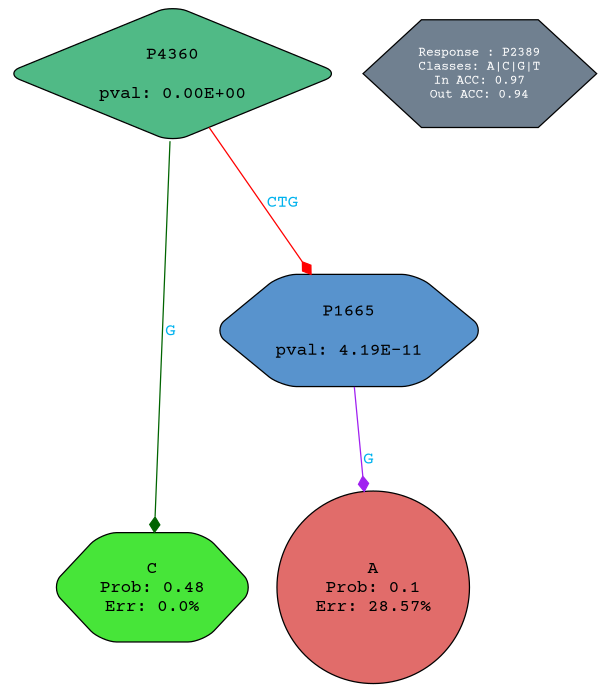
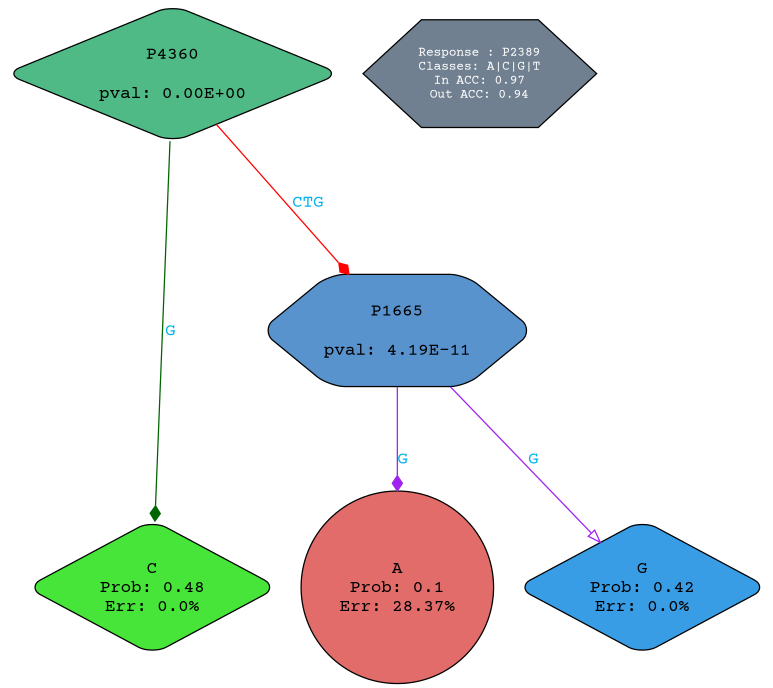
(152, 587) -> (152, 587)
(373, 587) -> (397, 587)
none -> (642, 587)
